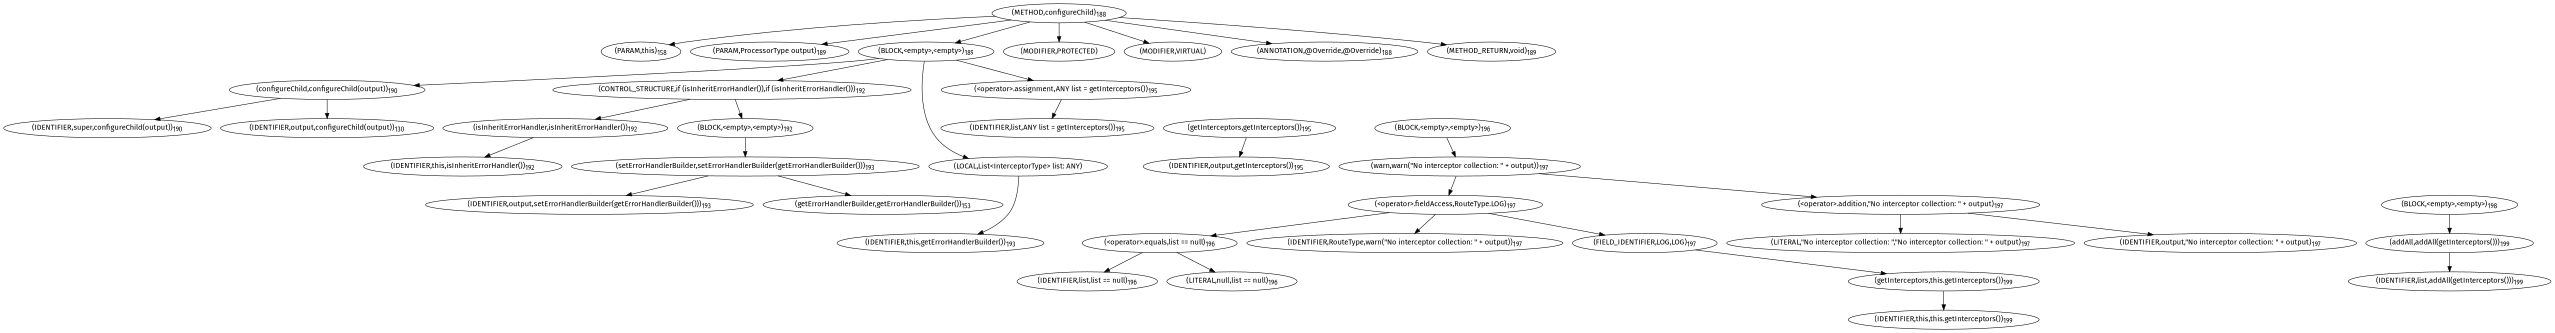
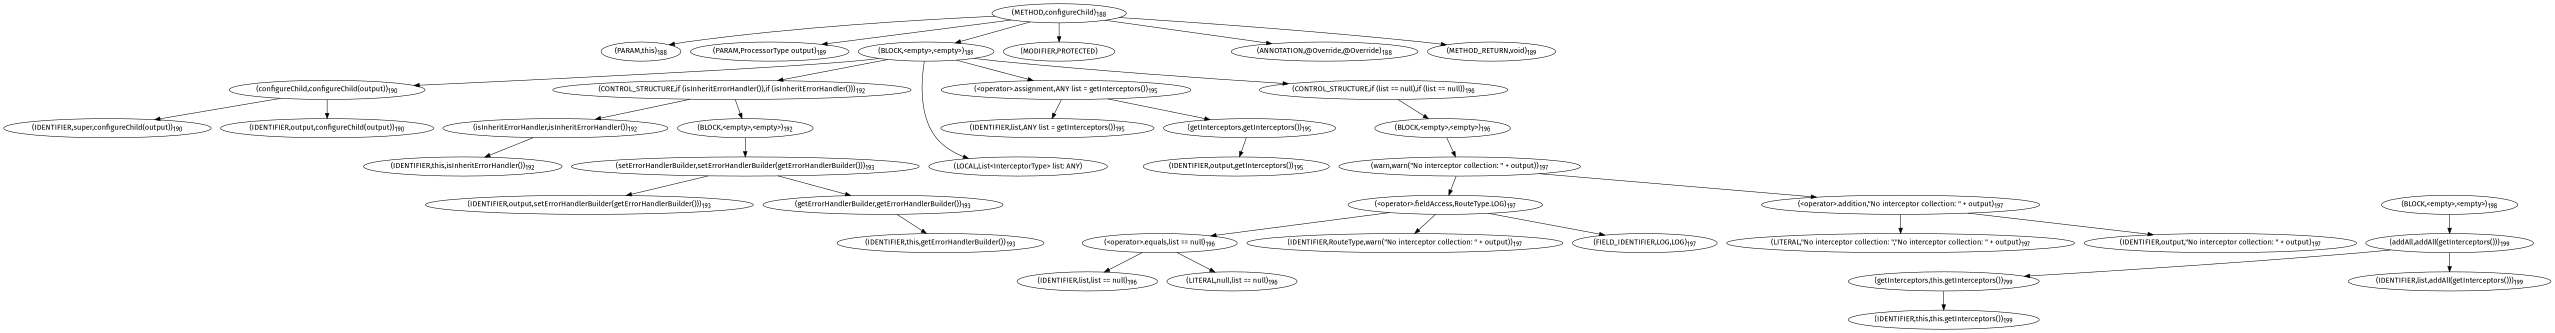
(662, 51) -> (662, 51)
(1173, 52) -> none
none -> (1384, 90)
none -> (1156, 109)
(400, 127) -> (400, 127)
(966, 204) -> (966, 204)
(1011, 211) -> (909, 222)
(1788, 261) -> (2210, 264)
(2008, 281) -> (2008, 281)
